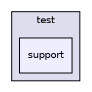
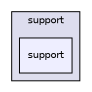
(46, 21) -> (46, 21)
